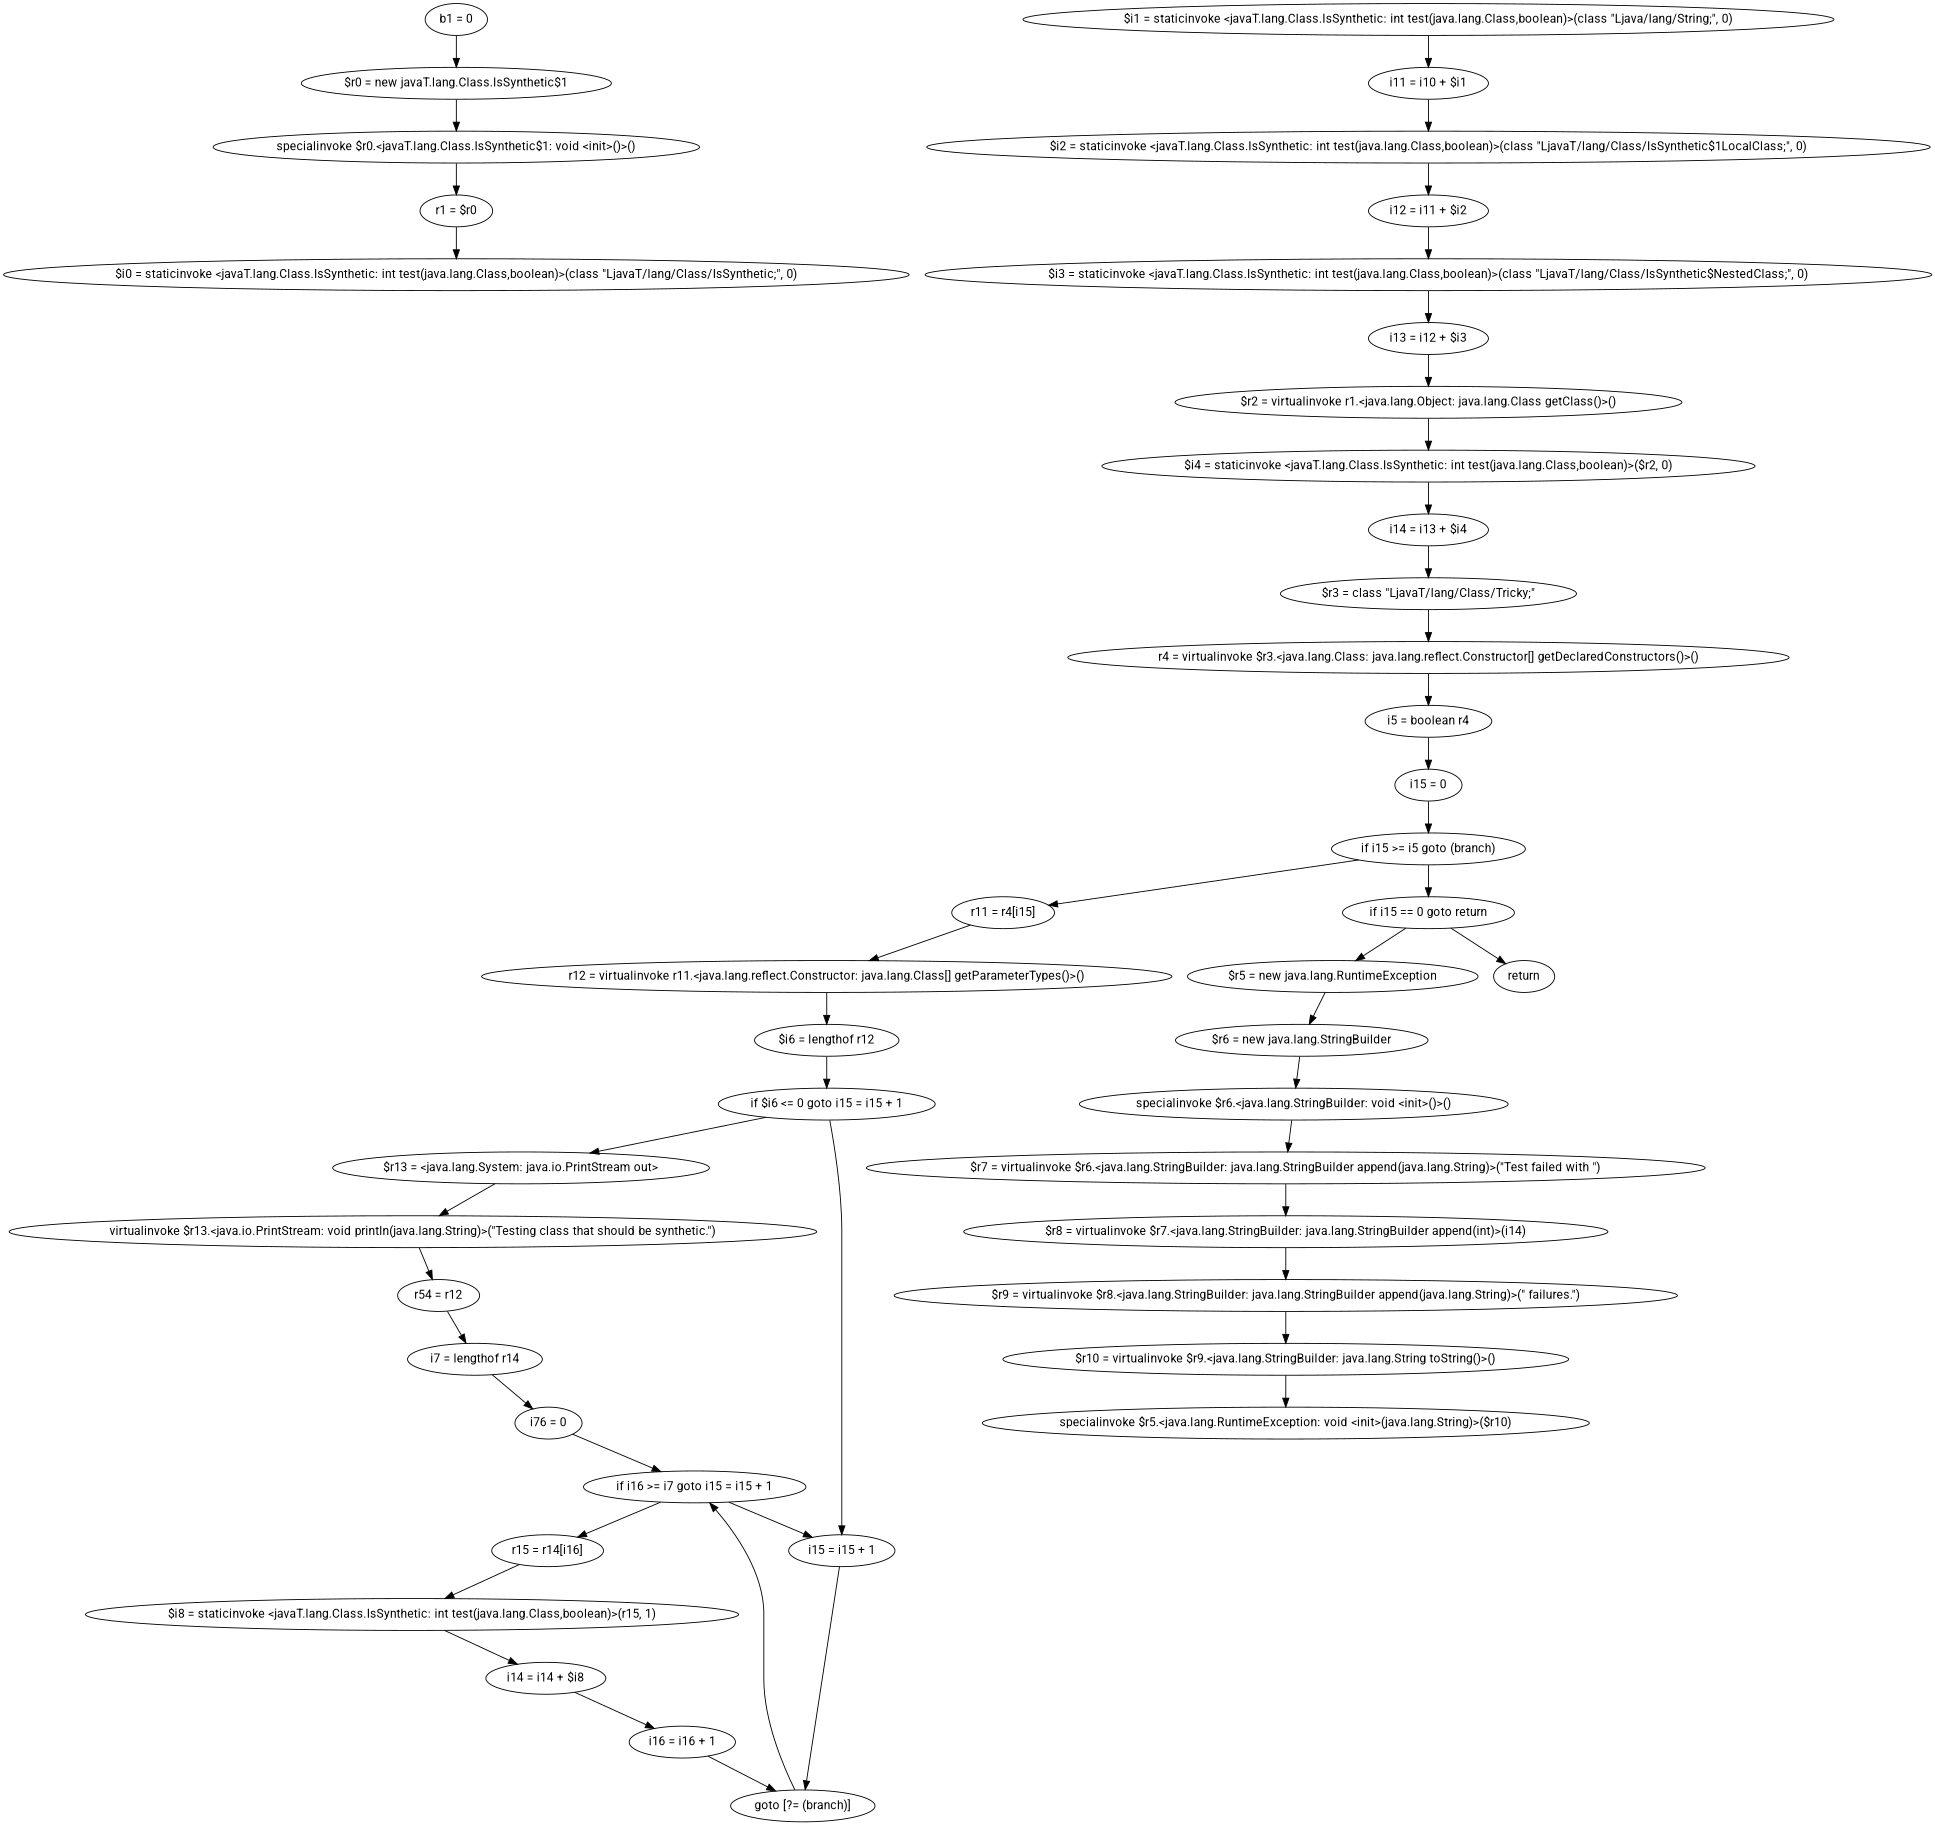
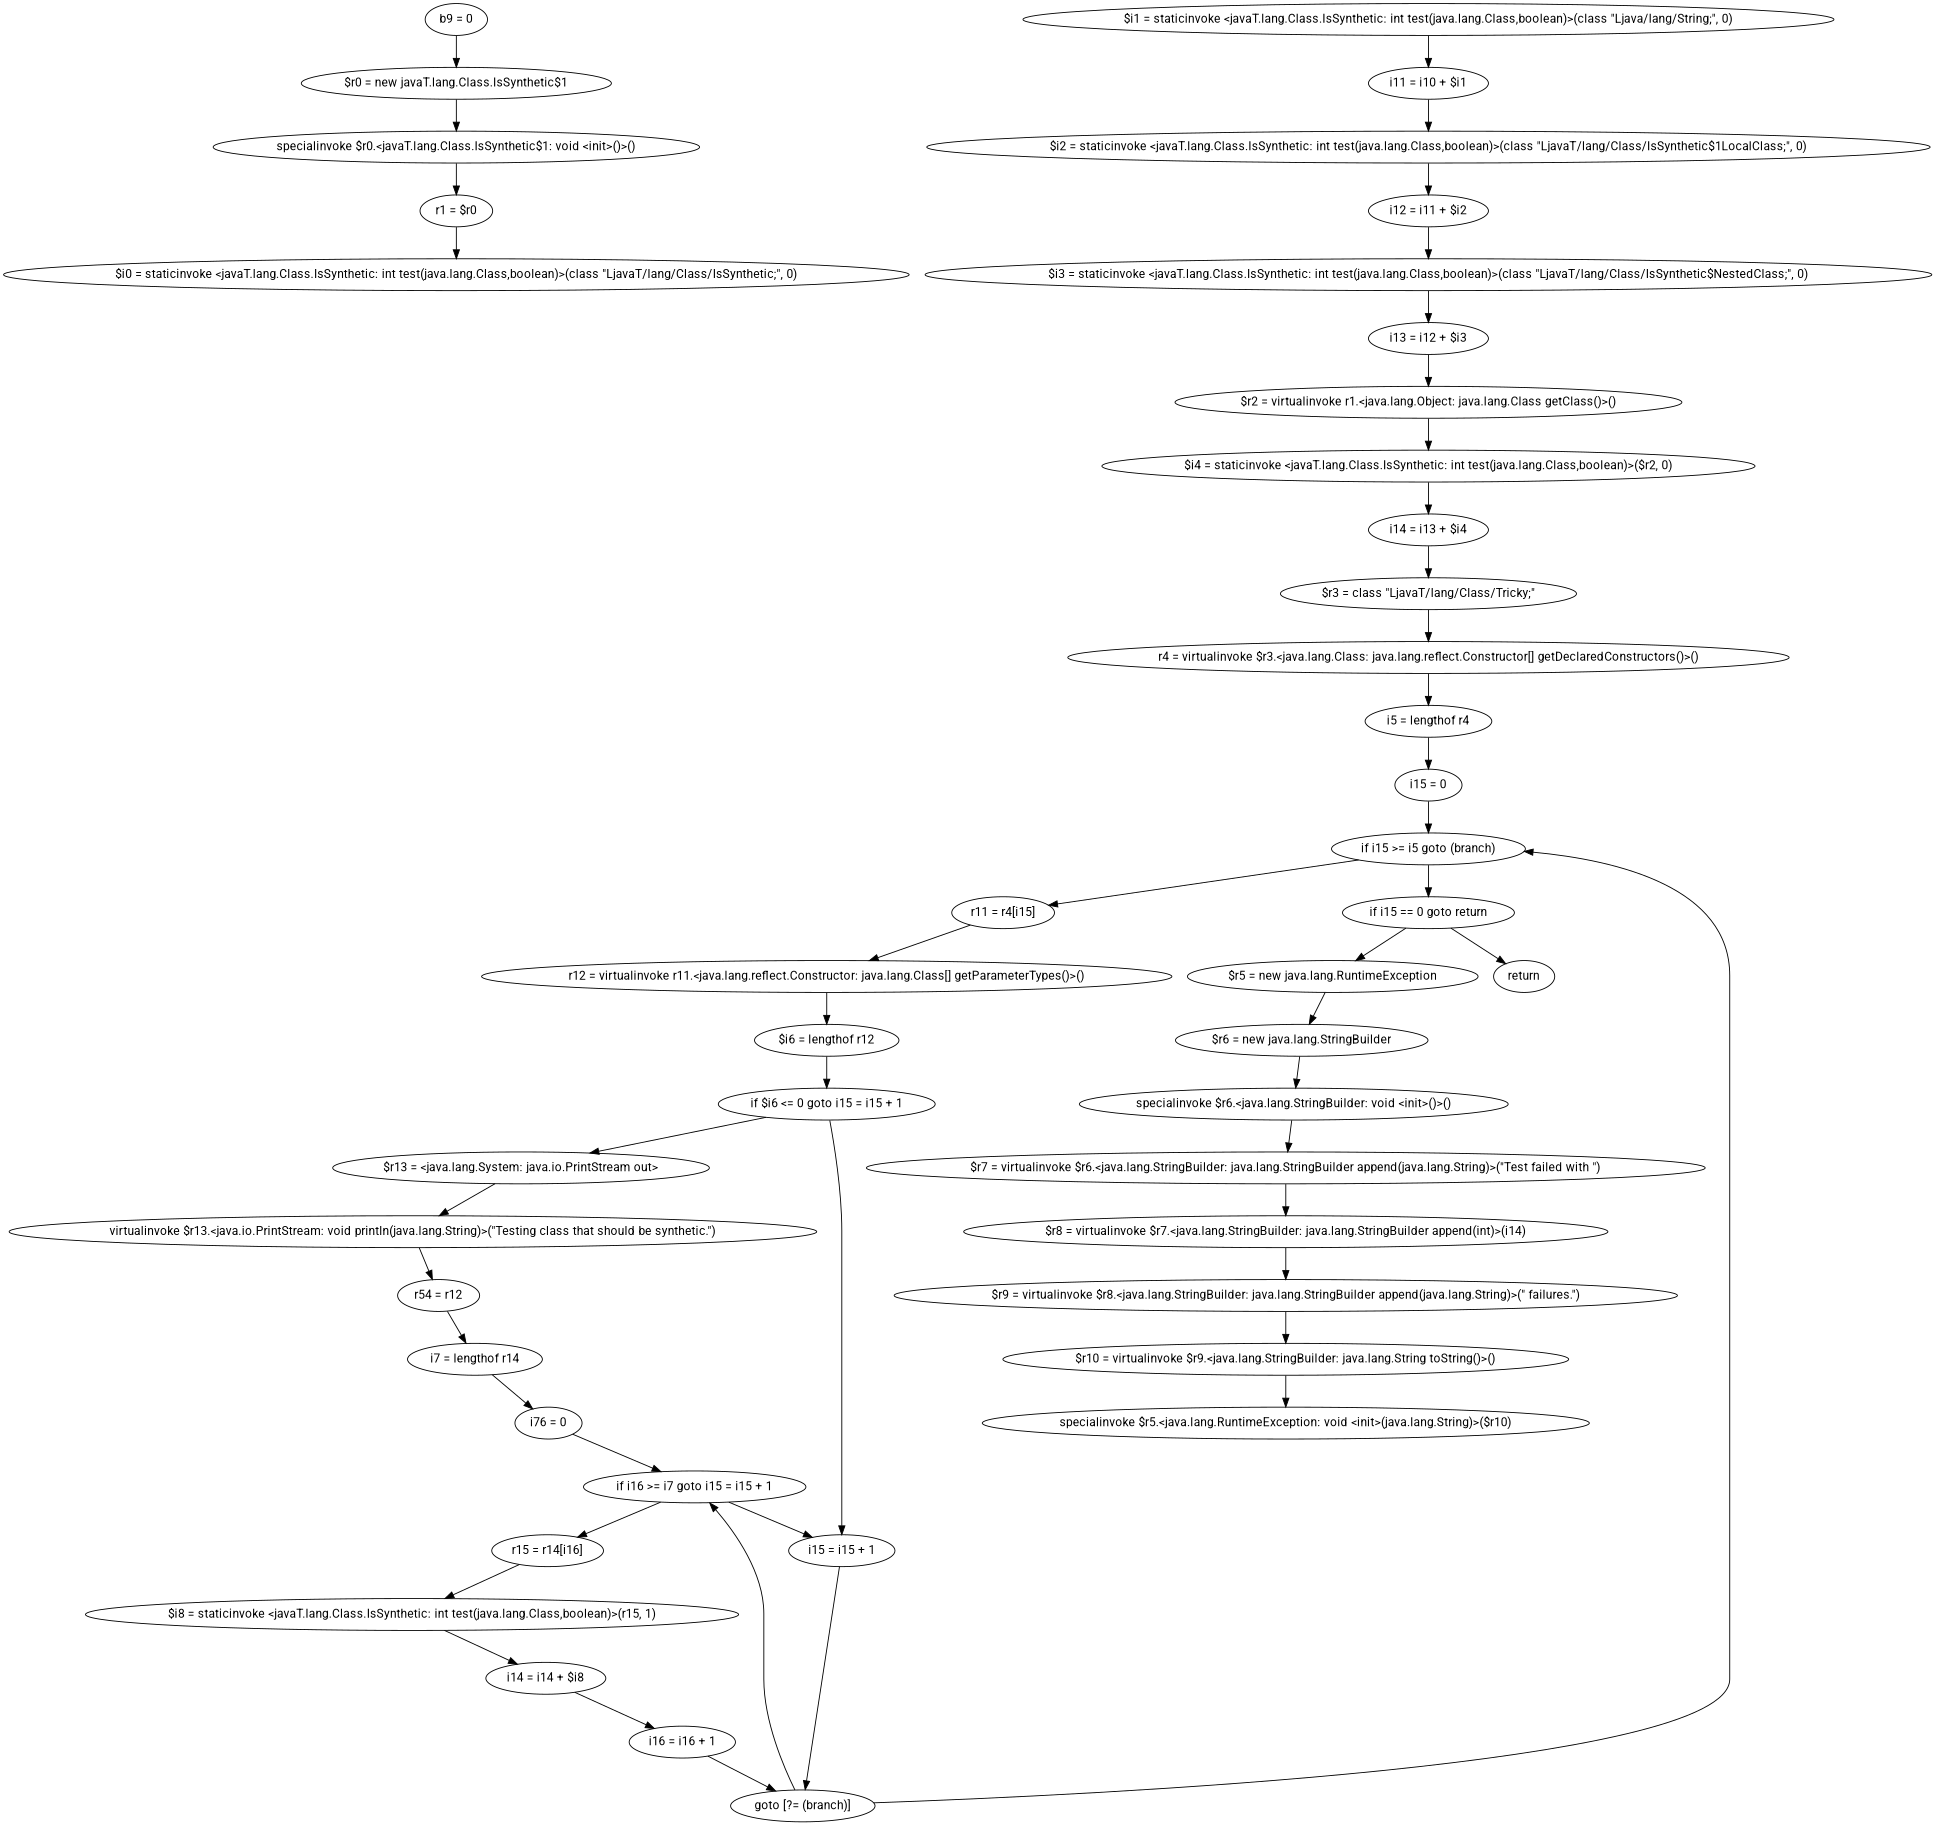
(456, 19) -> (456, 19)
(1428, 721) -> (1428, 721)
none -> (1730, 1639)
